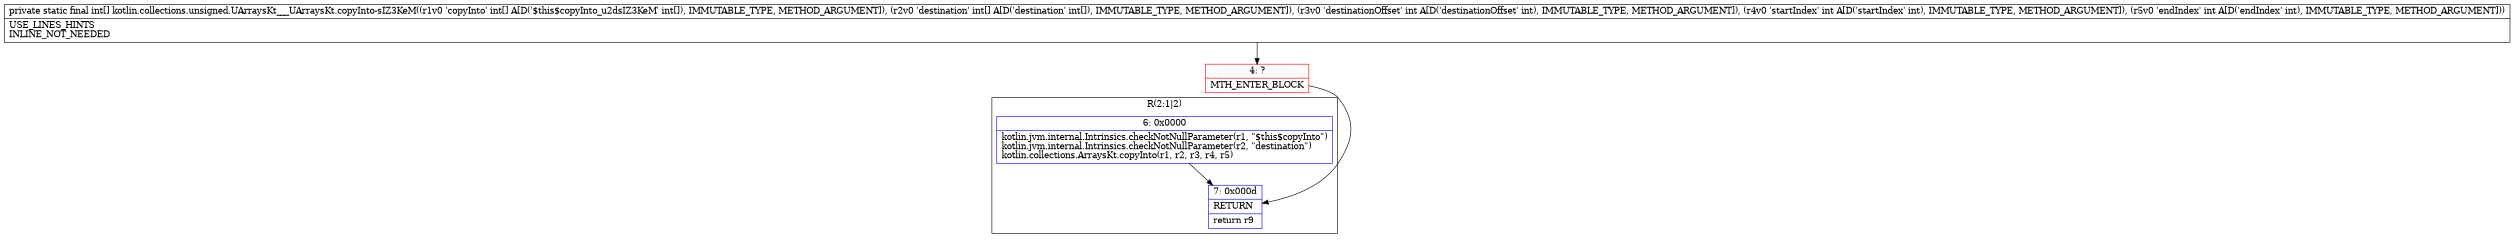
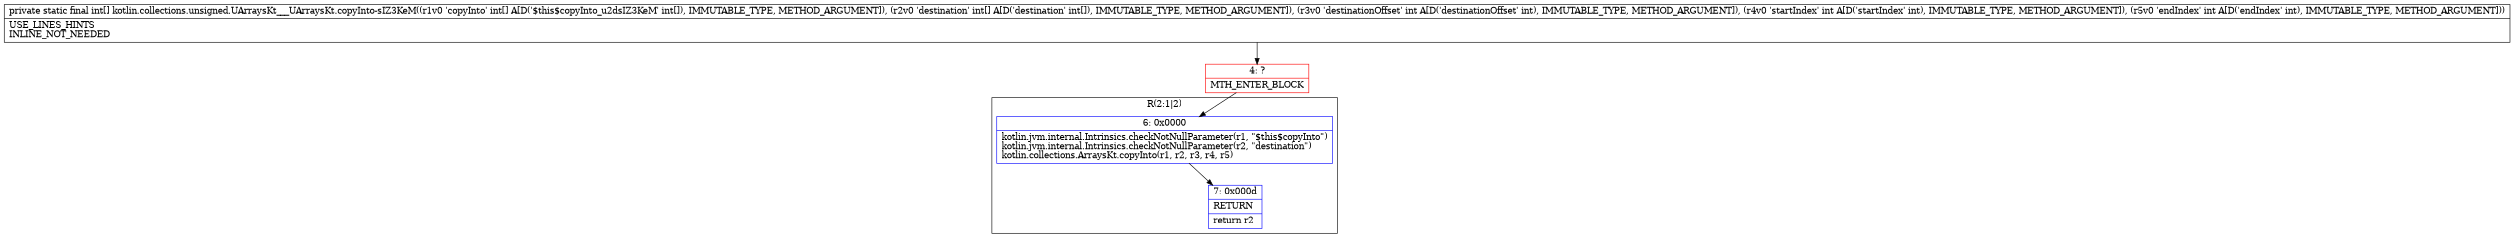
(1344, 154) -> (1221, 103)
(1234, 221) -> (1234, 221)
